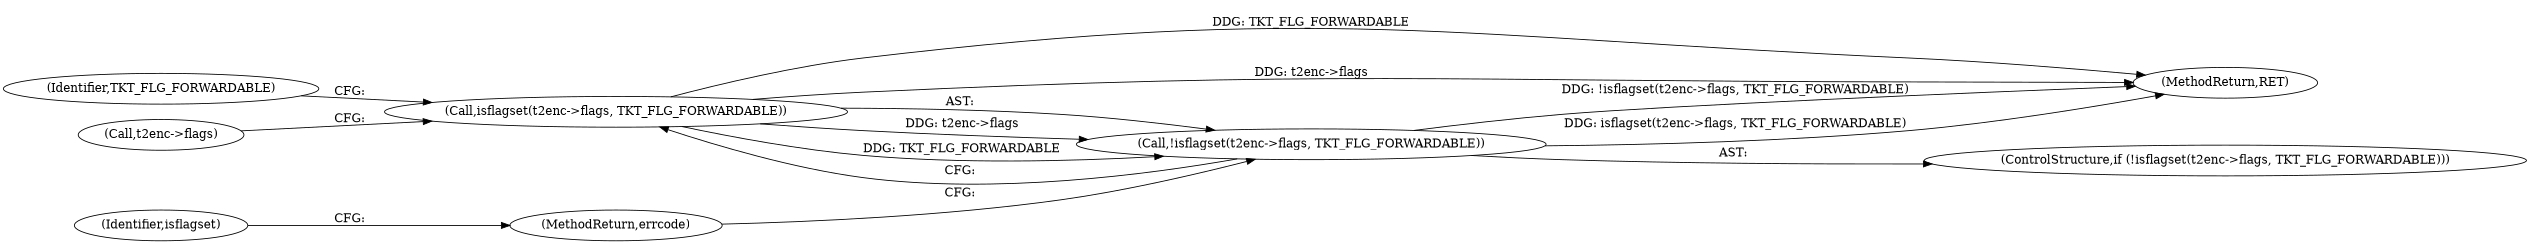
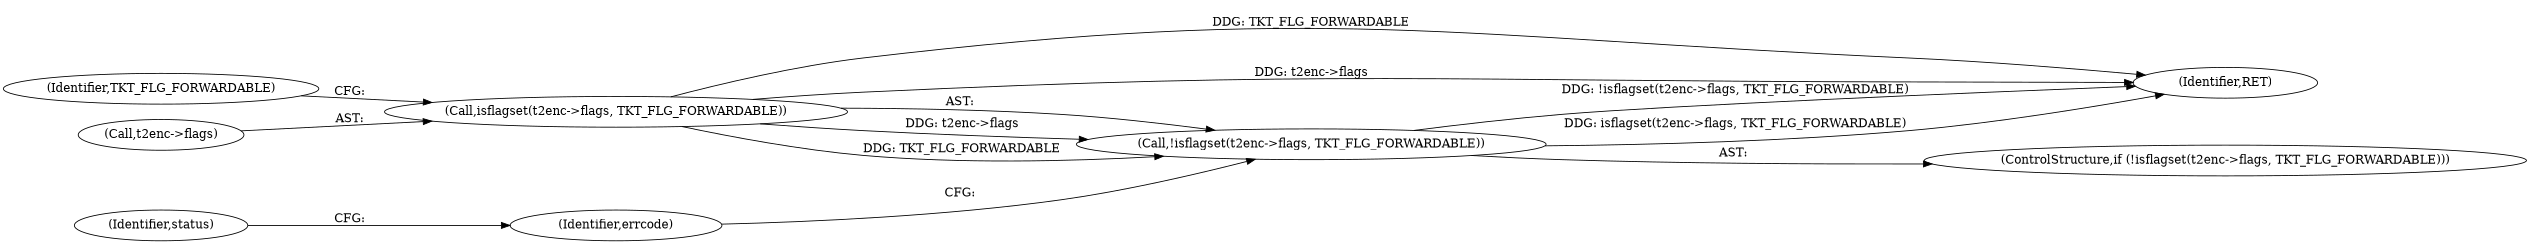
(2225, 83) -> (2225, 83)
(352, 119) -> (352, 119)
(950, 184) -> none
(161, 225) -> (161, 225)
(616, 225) -> (616, 225)
